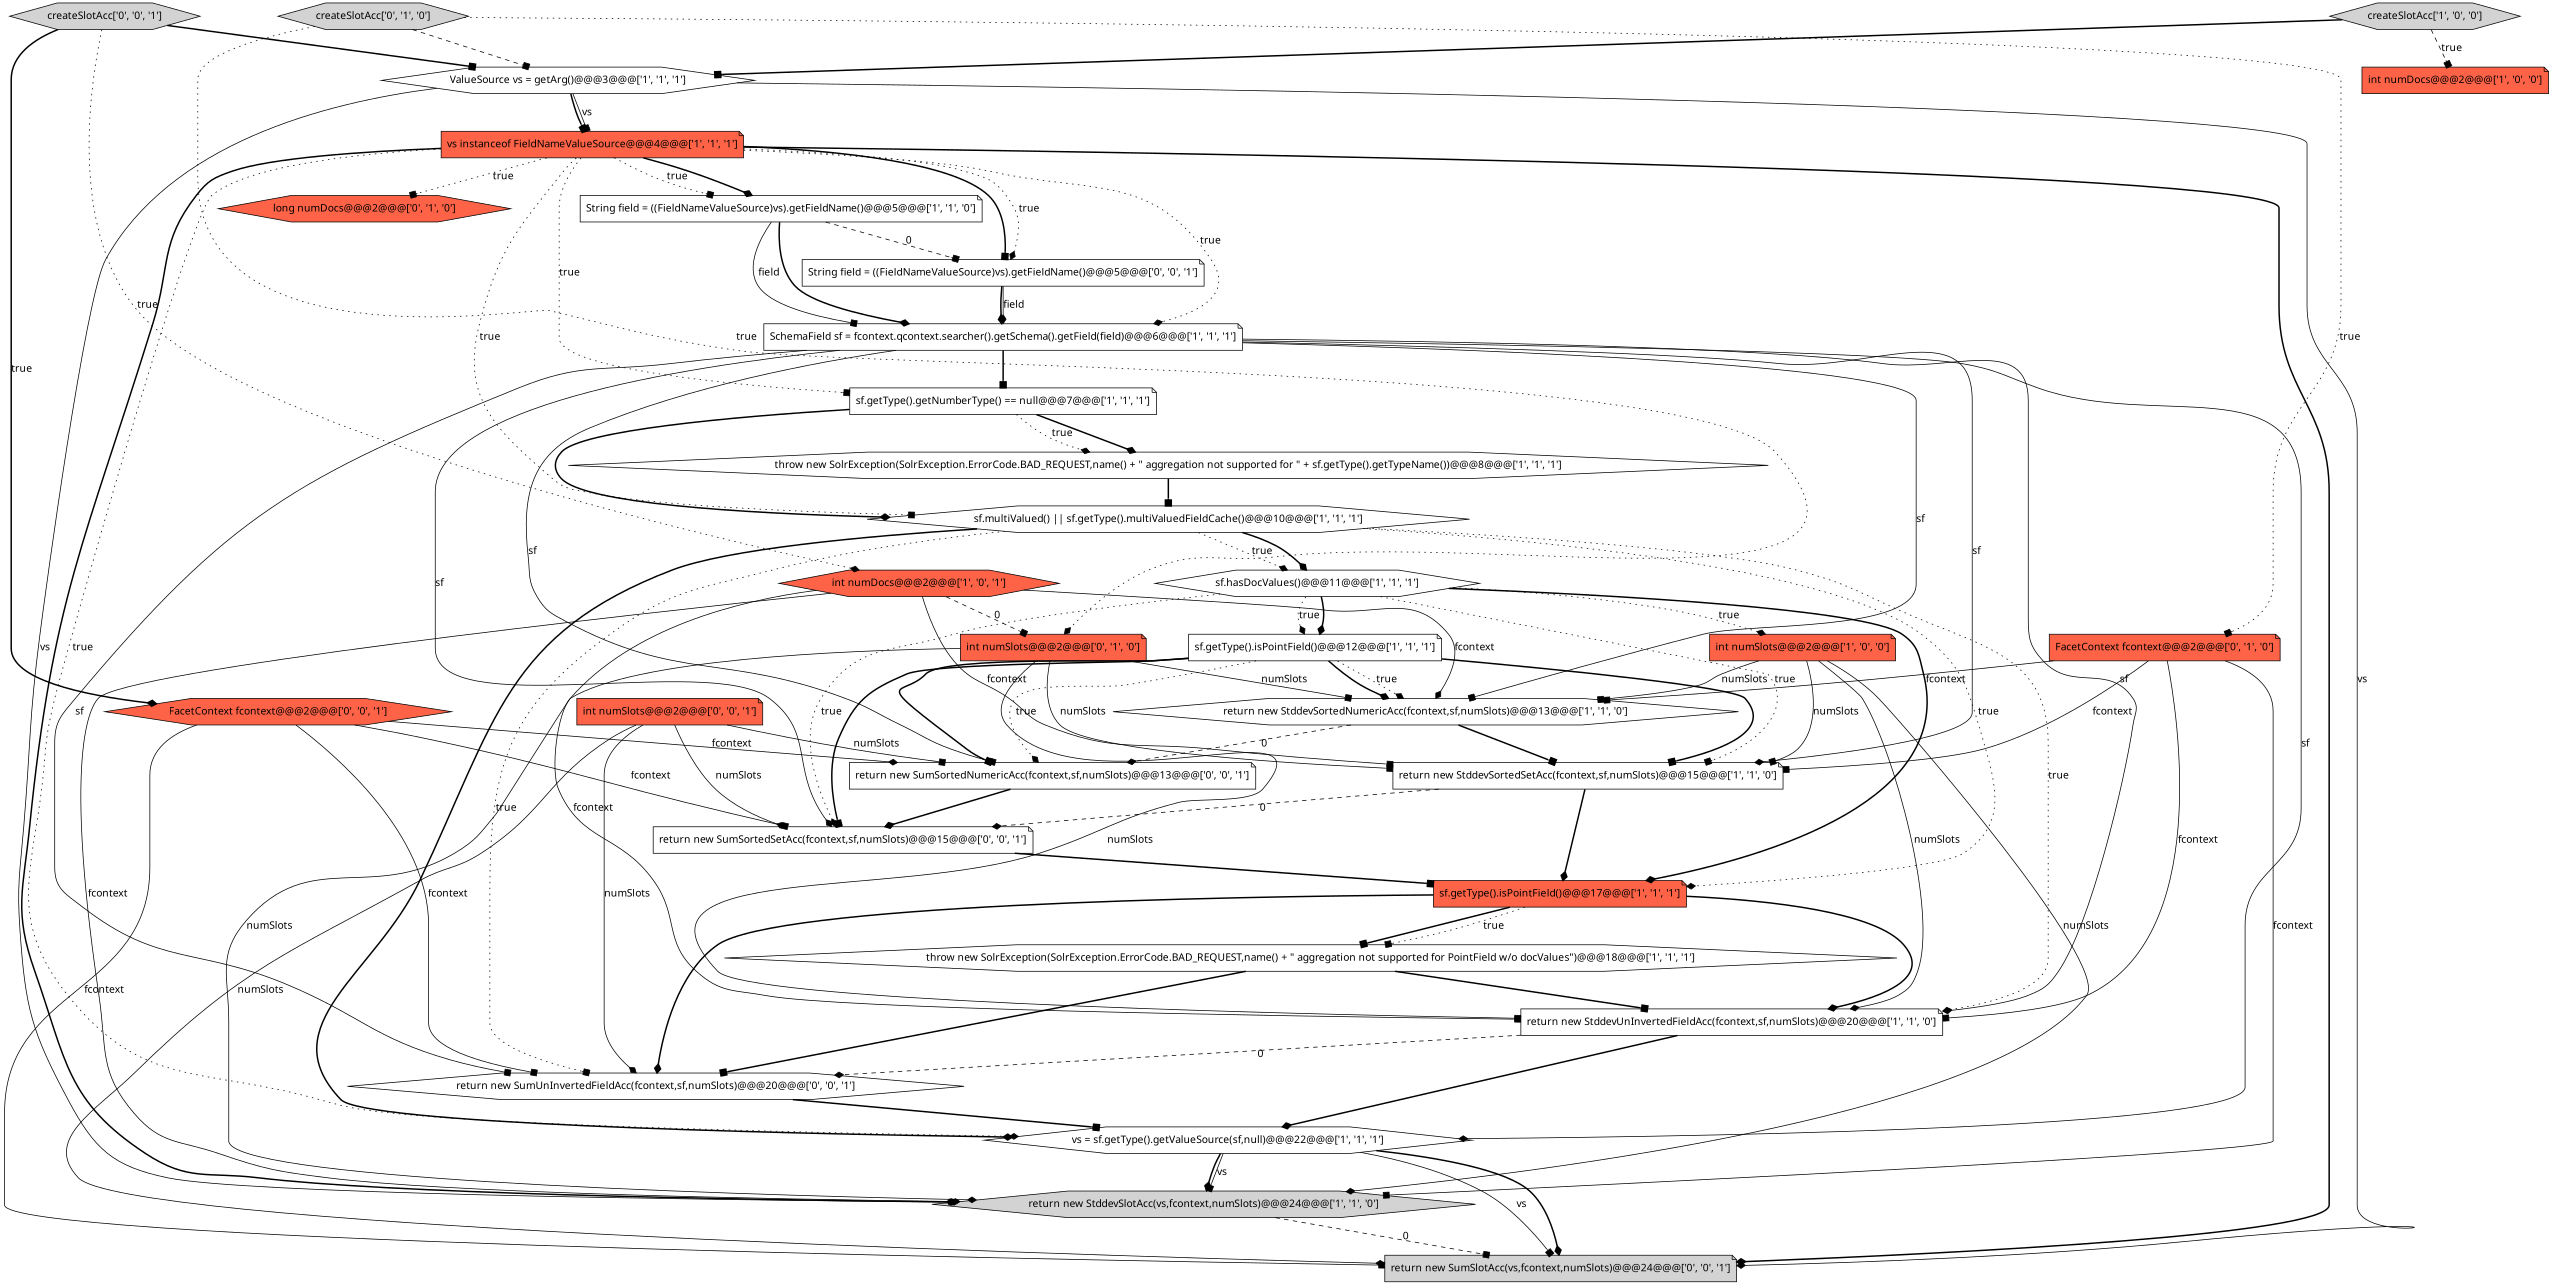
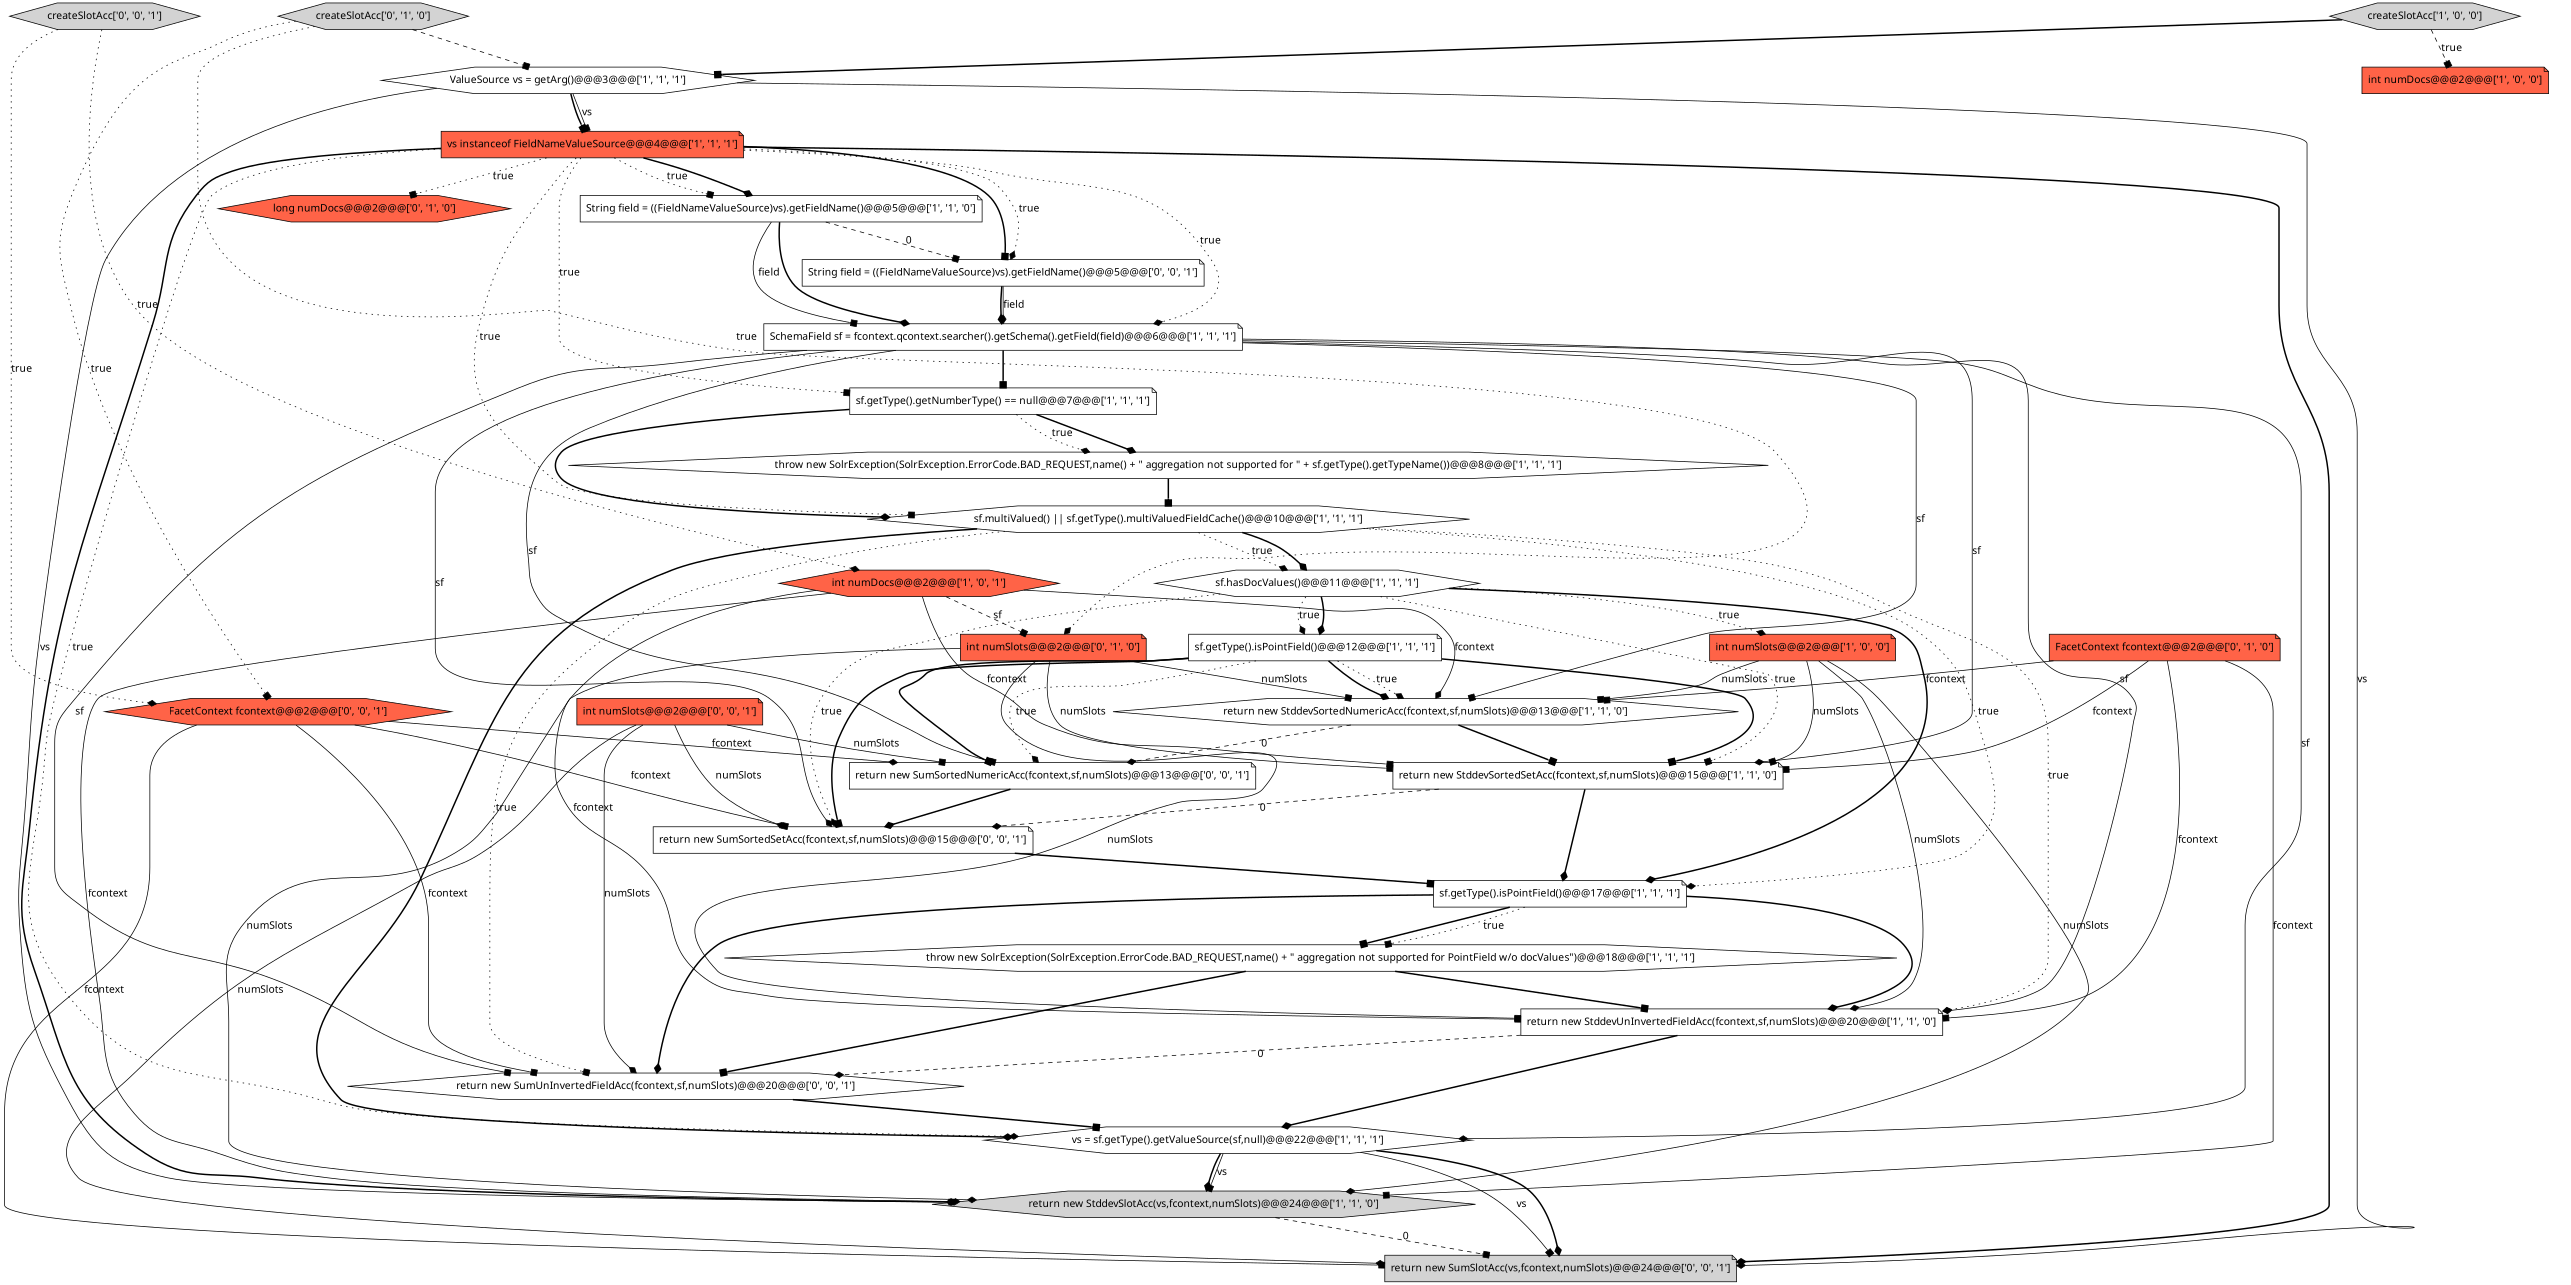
(1697, 36) -> (73, 316)
(318, 46) -> none
(11, 405) -> (11, 405)
(998, 615) -> (998, 615)
(1560, 894) -> (1560, 894)
